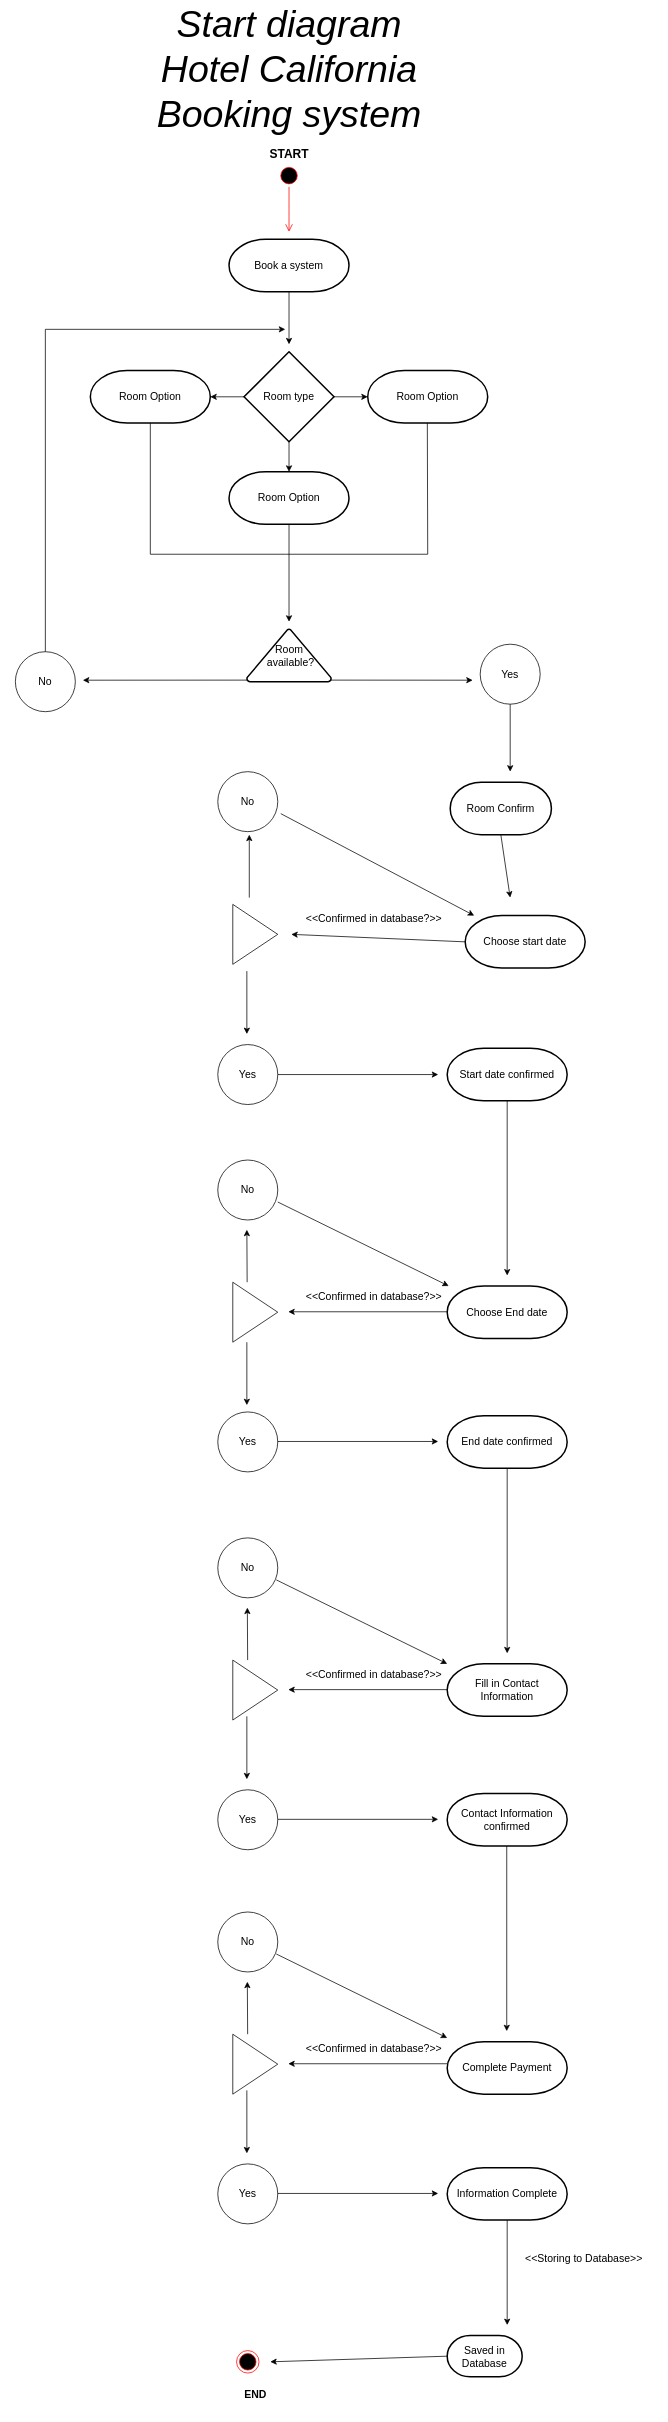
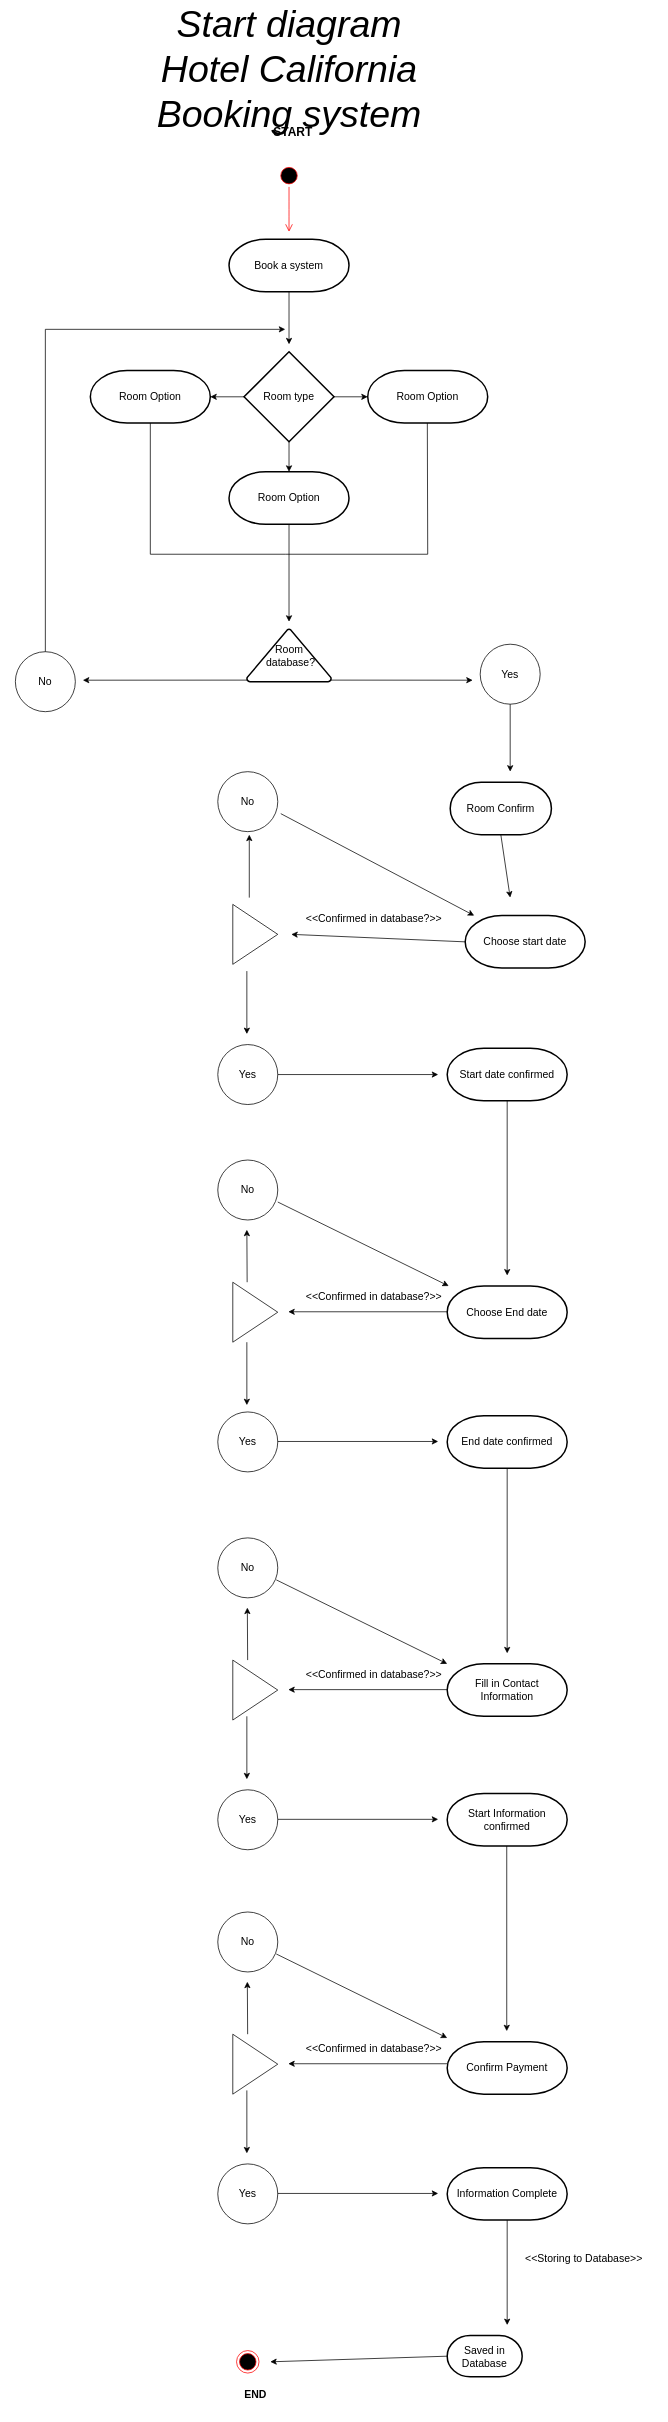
(289, 153) -> (293, 131)
(290, 655) -> (290, 655)
(507, 1820) -> (507, 1820)
(507, 2068) -> (507, 2068)
